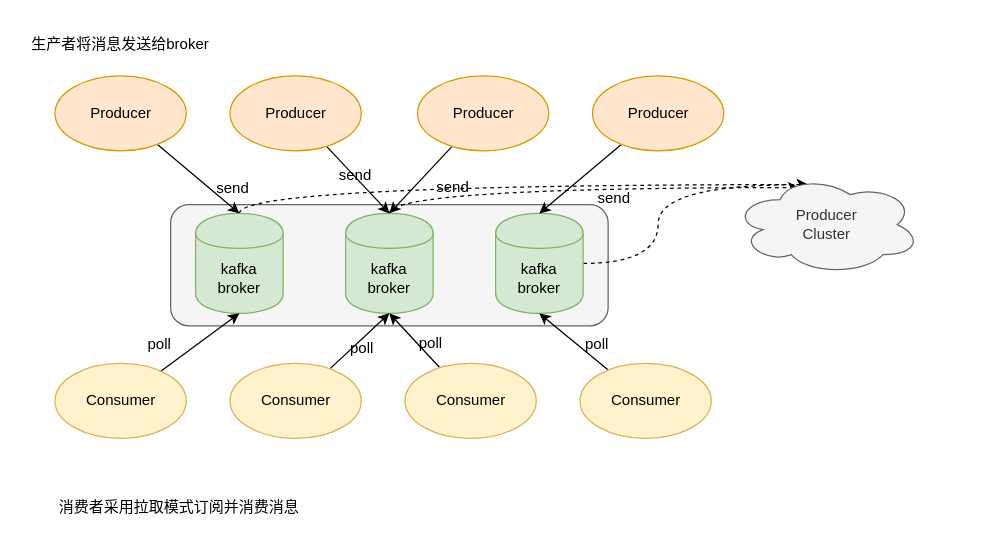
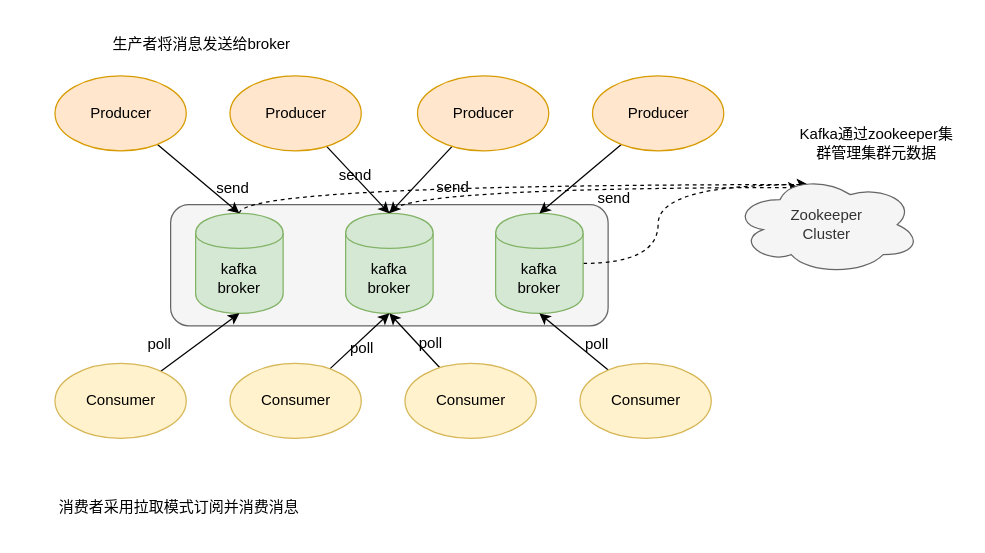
(121, 44) -> (202, 44)
none -> (877, 143)
(827, 224) -> (827, 224)
